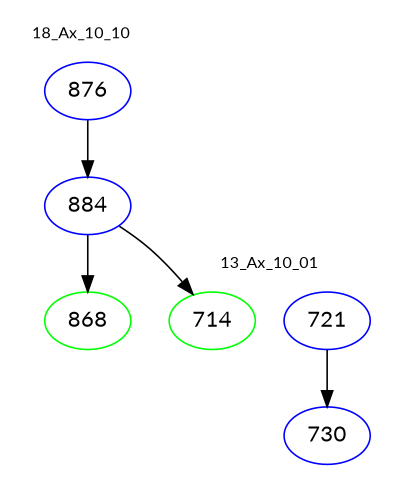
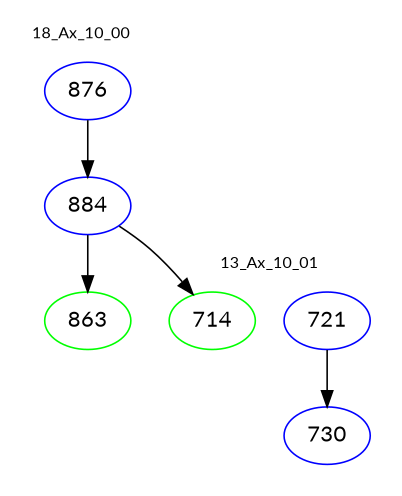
(81, 34) -> (81, 34)
(88, 321) -> (88, 321)
